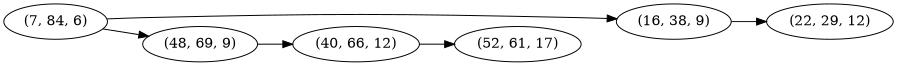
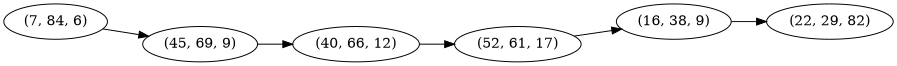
(357, 14) -> (593, 33)
(830, 22) -> (830, 22)
(200, 44) -> (200, 44)
